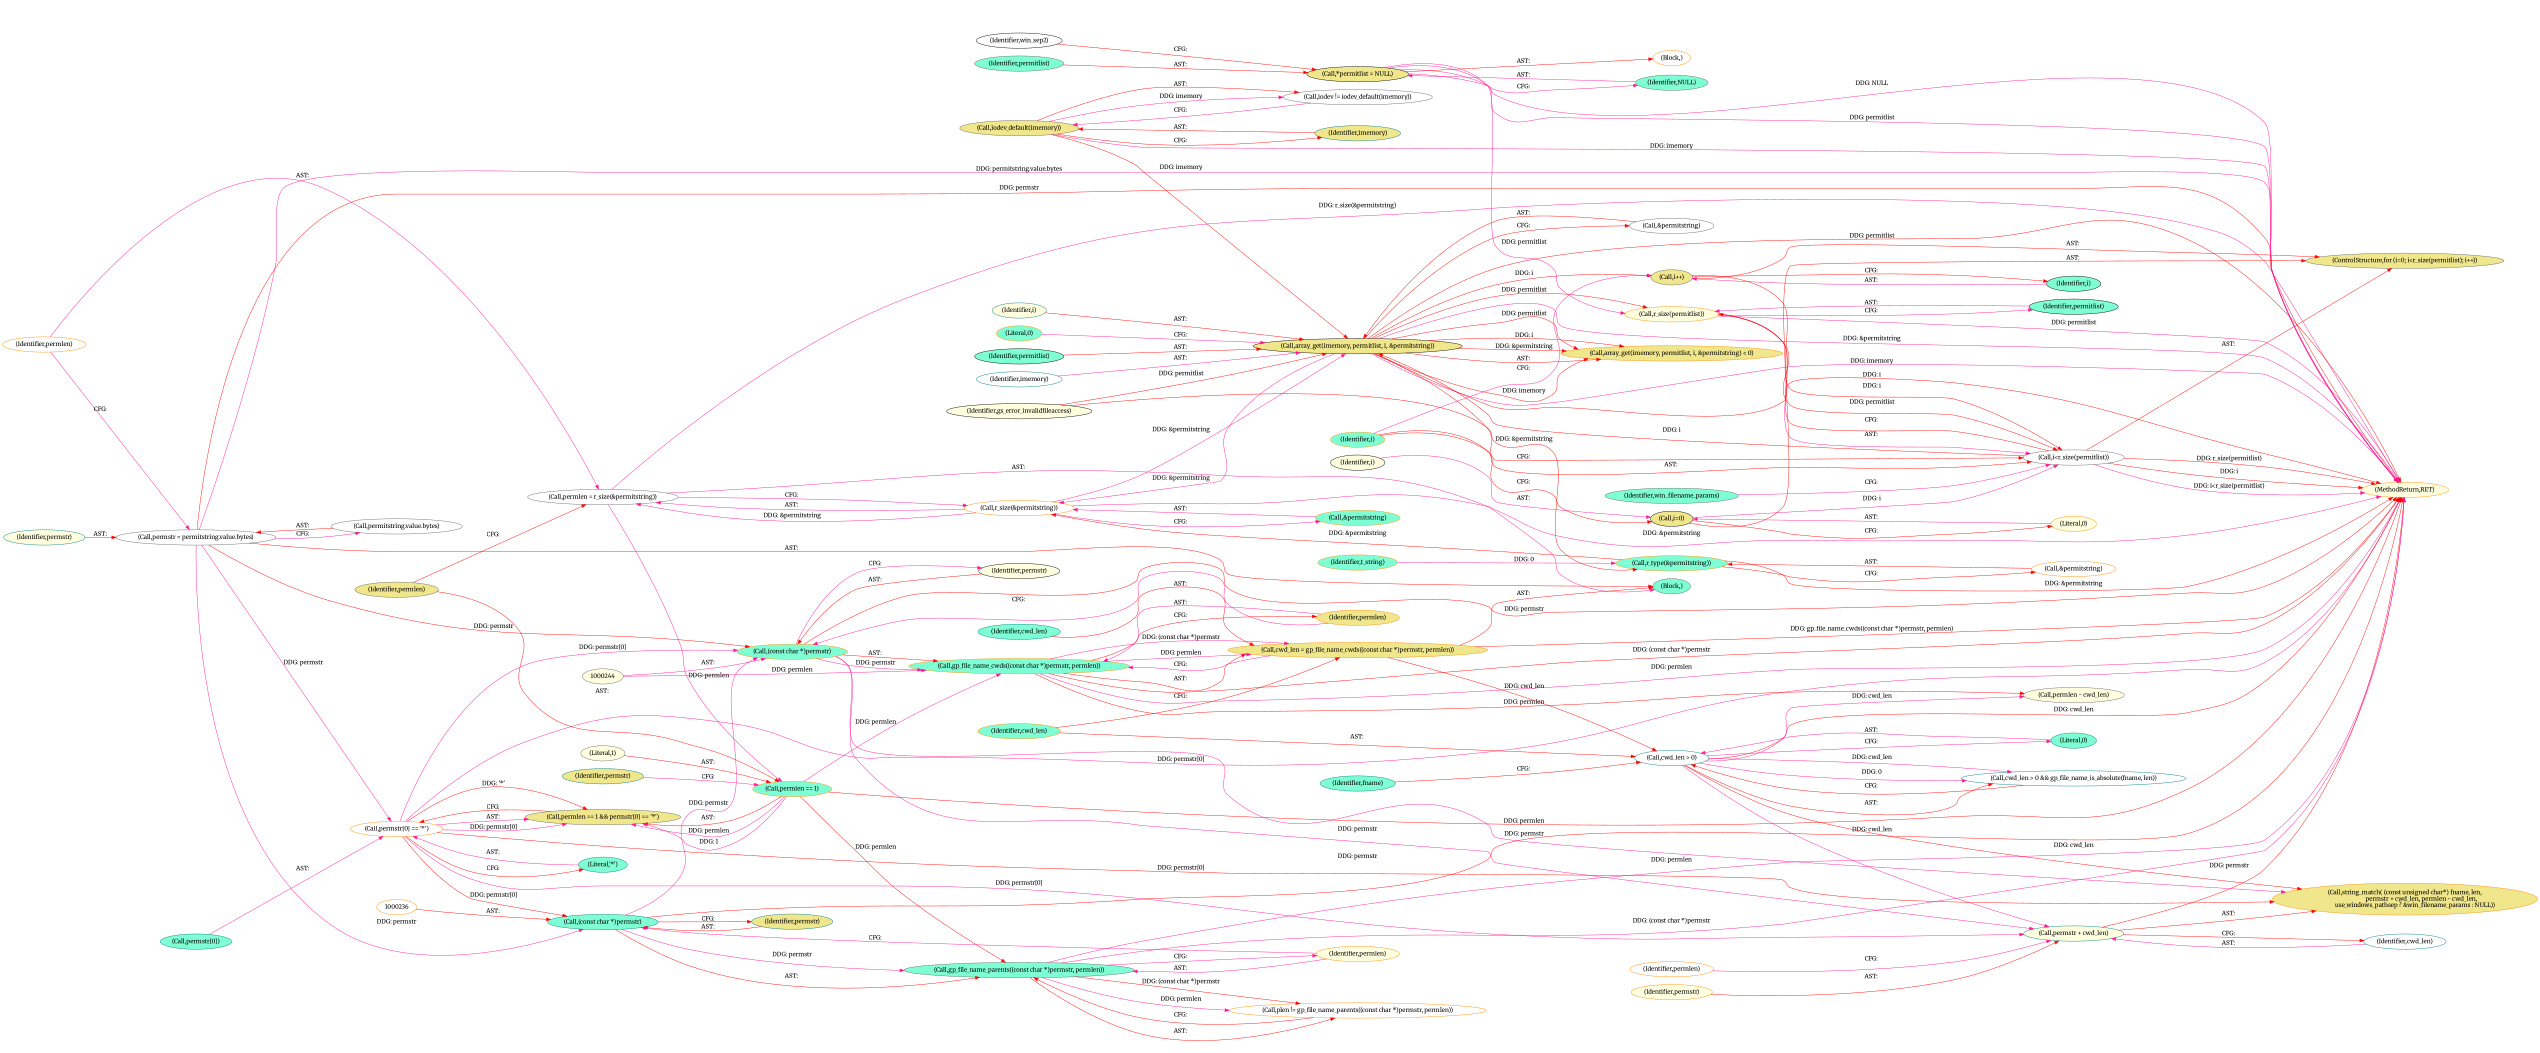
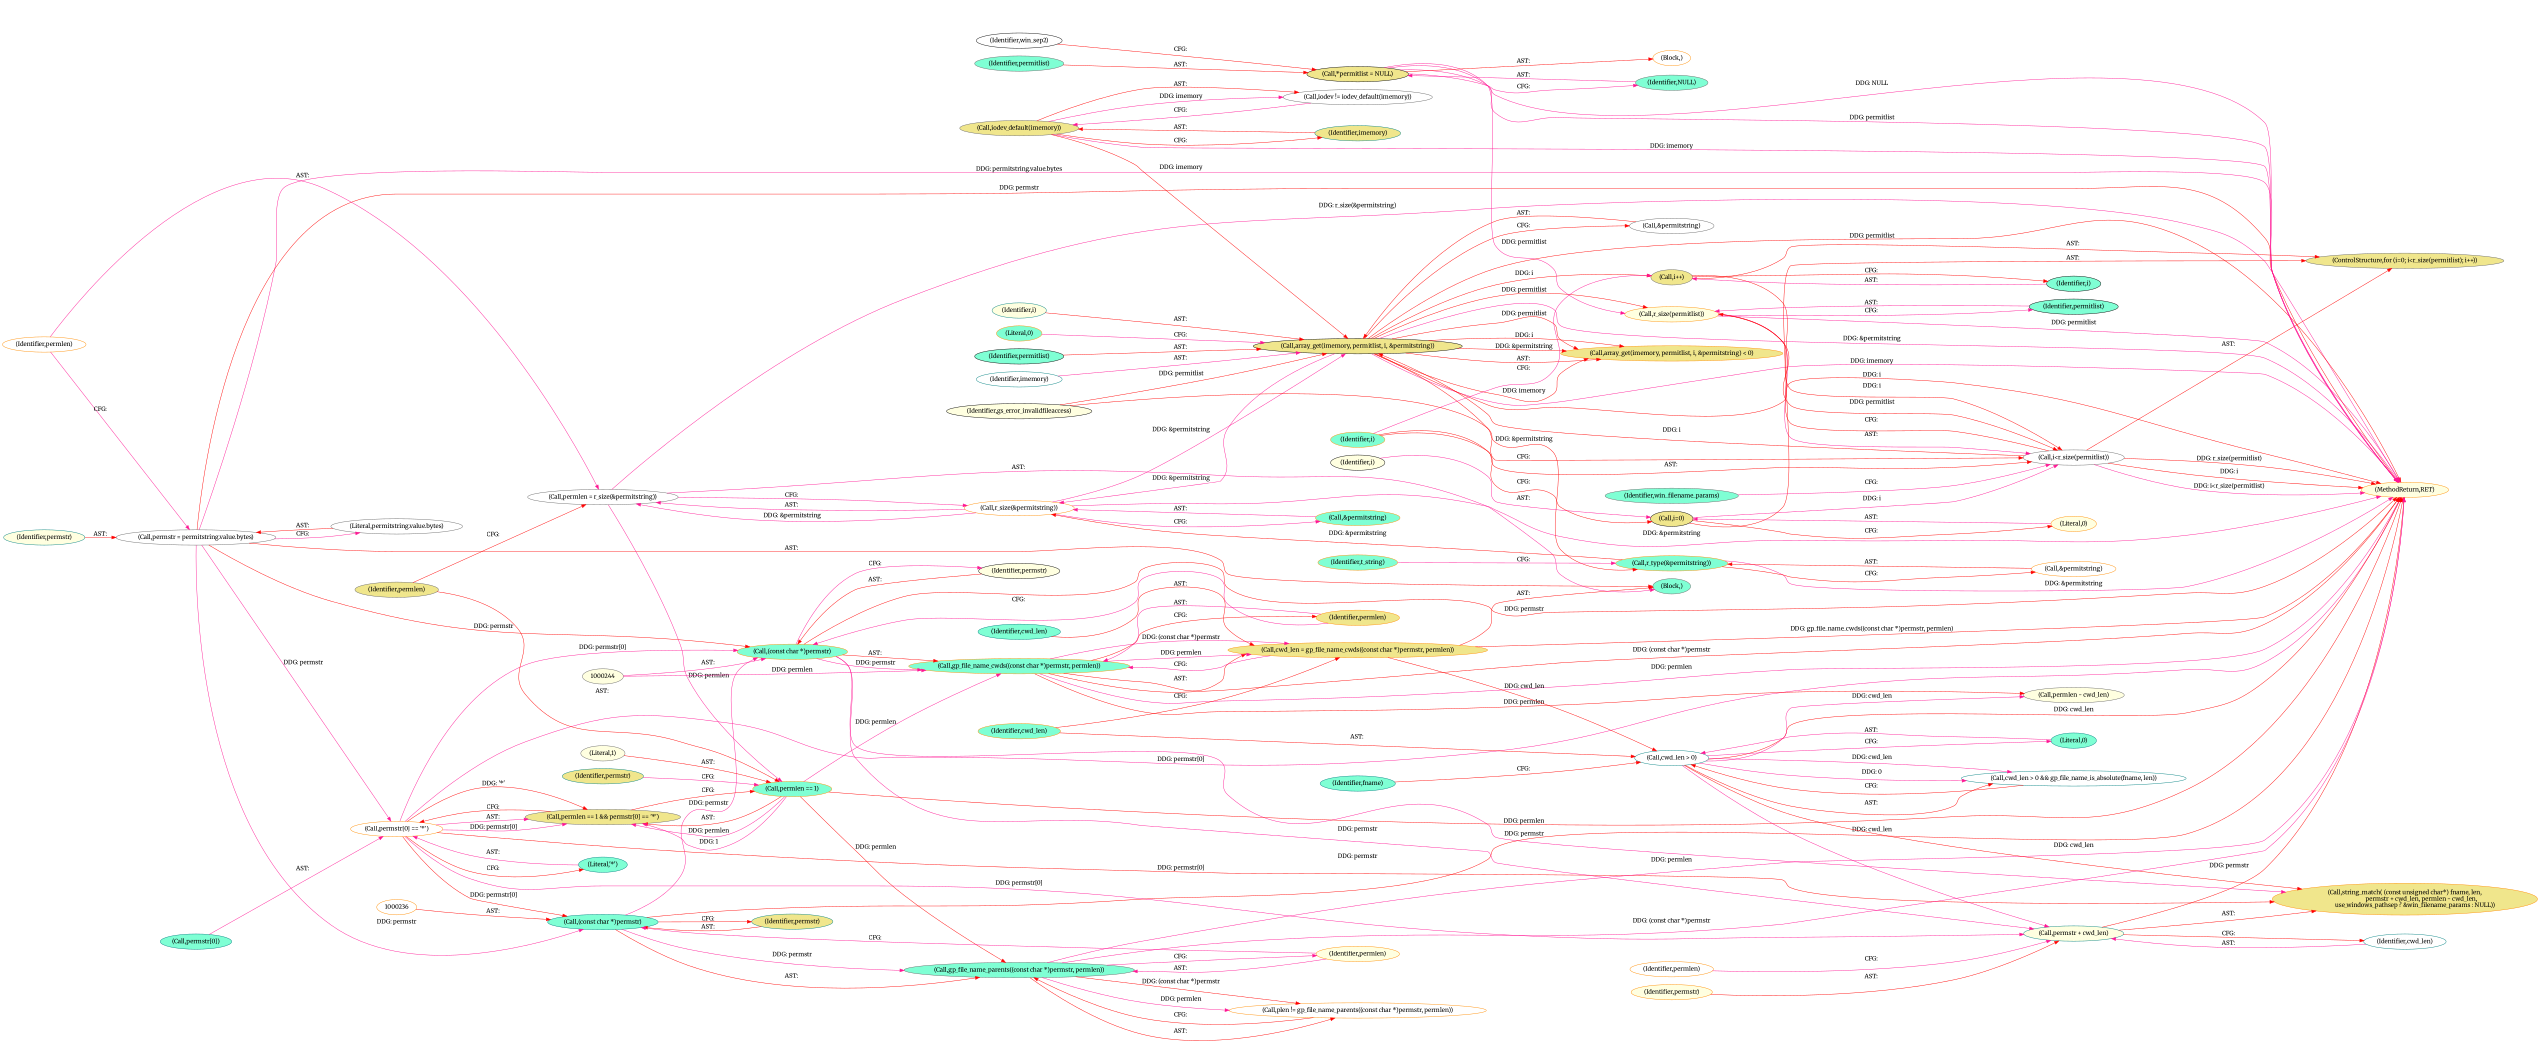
(397, 526) -> (397, 526)
(1524, 560) -> (1524, 560)
(2063, 591) -> (2063, 591)
none -> (690, 798)
